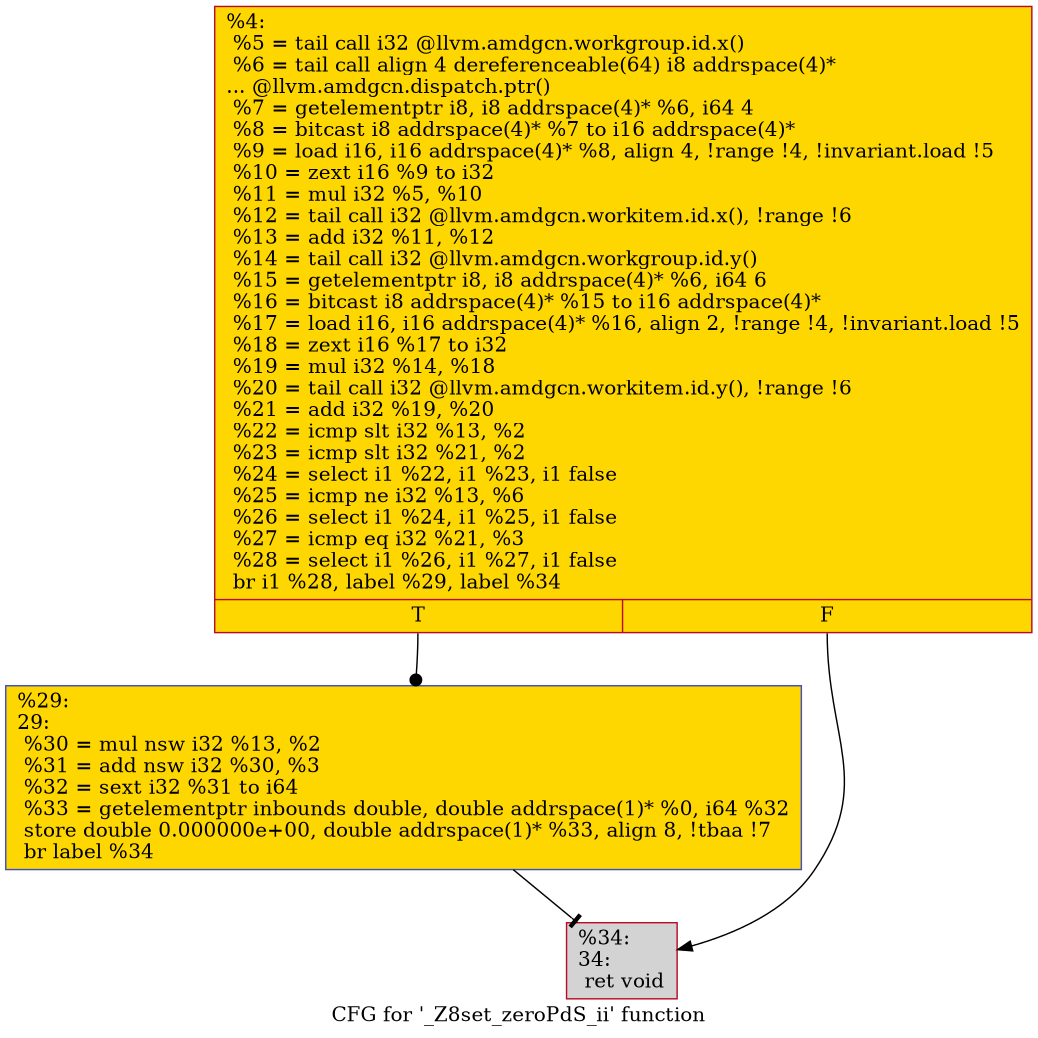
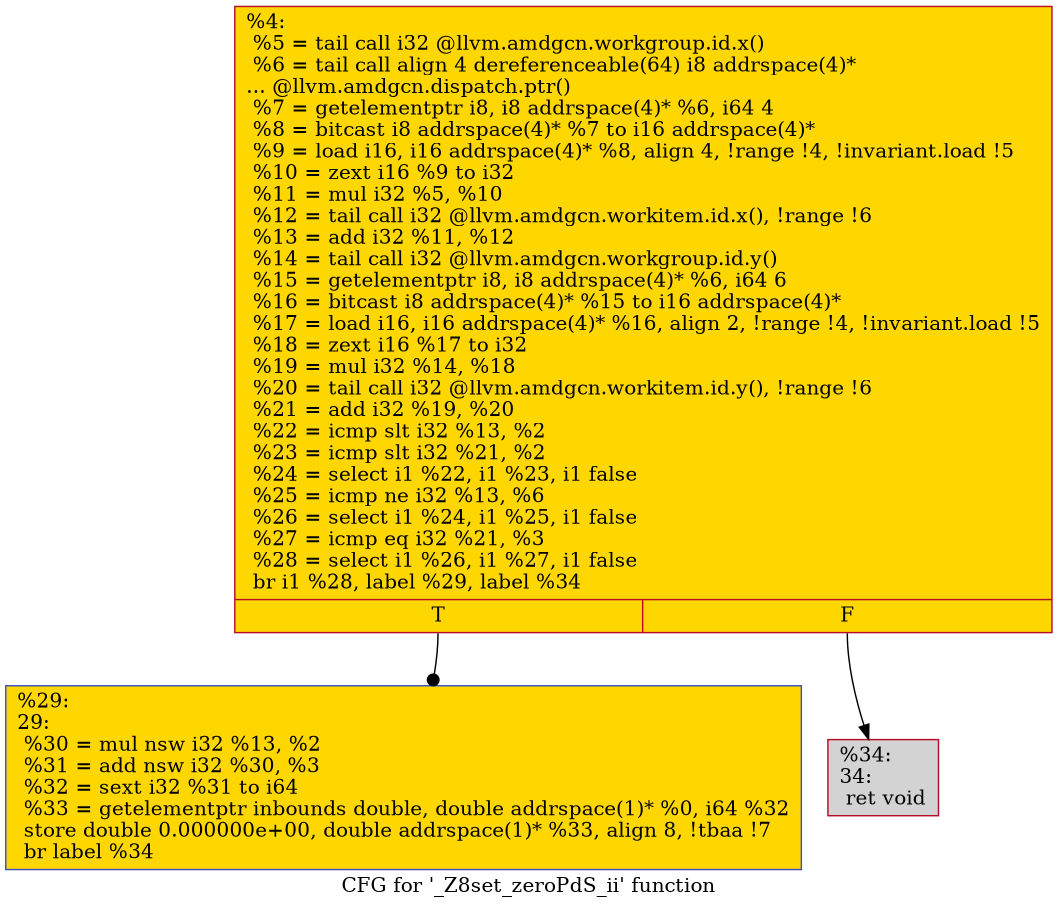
(542, 894) -> none
